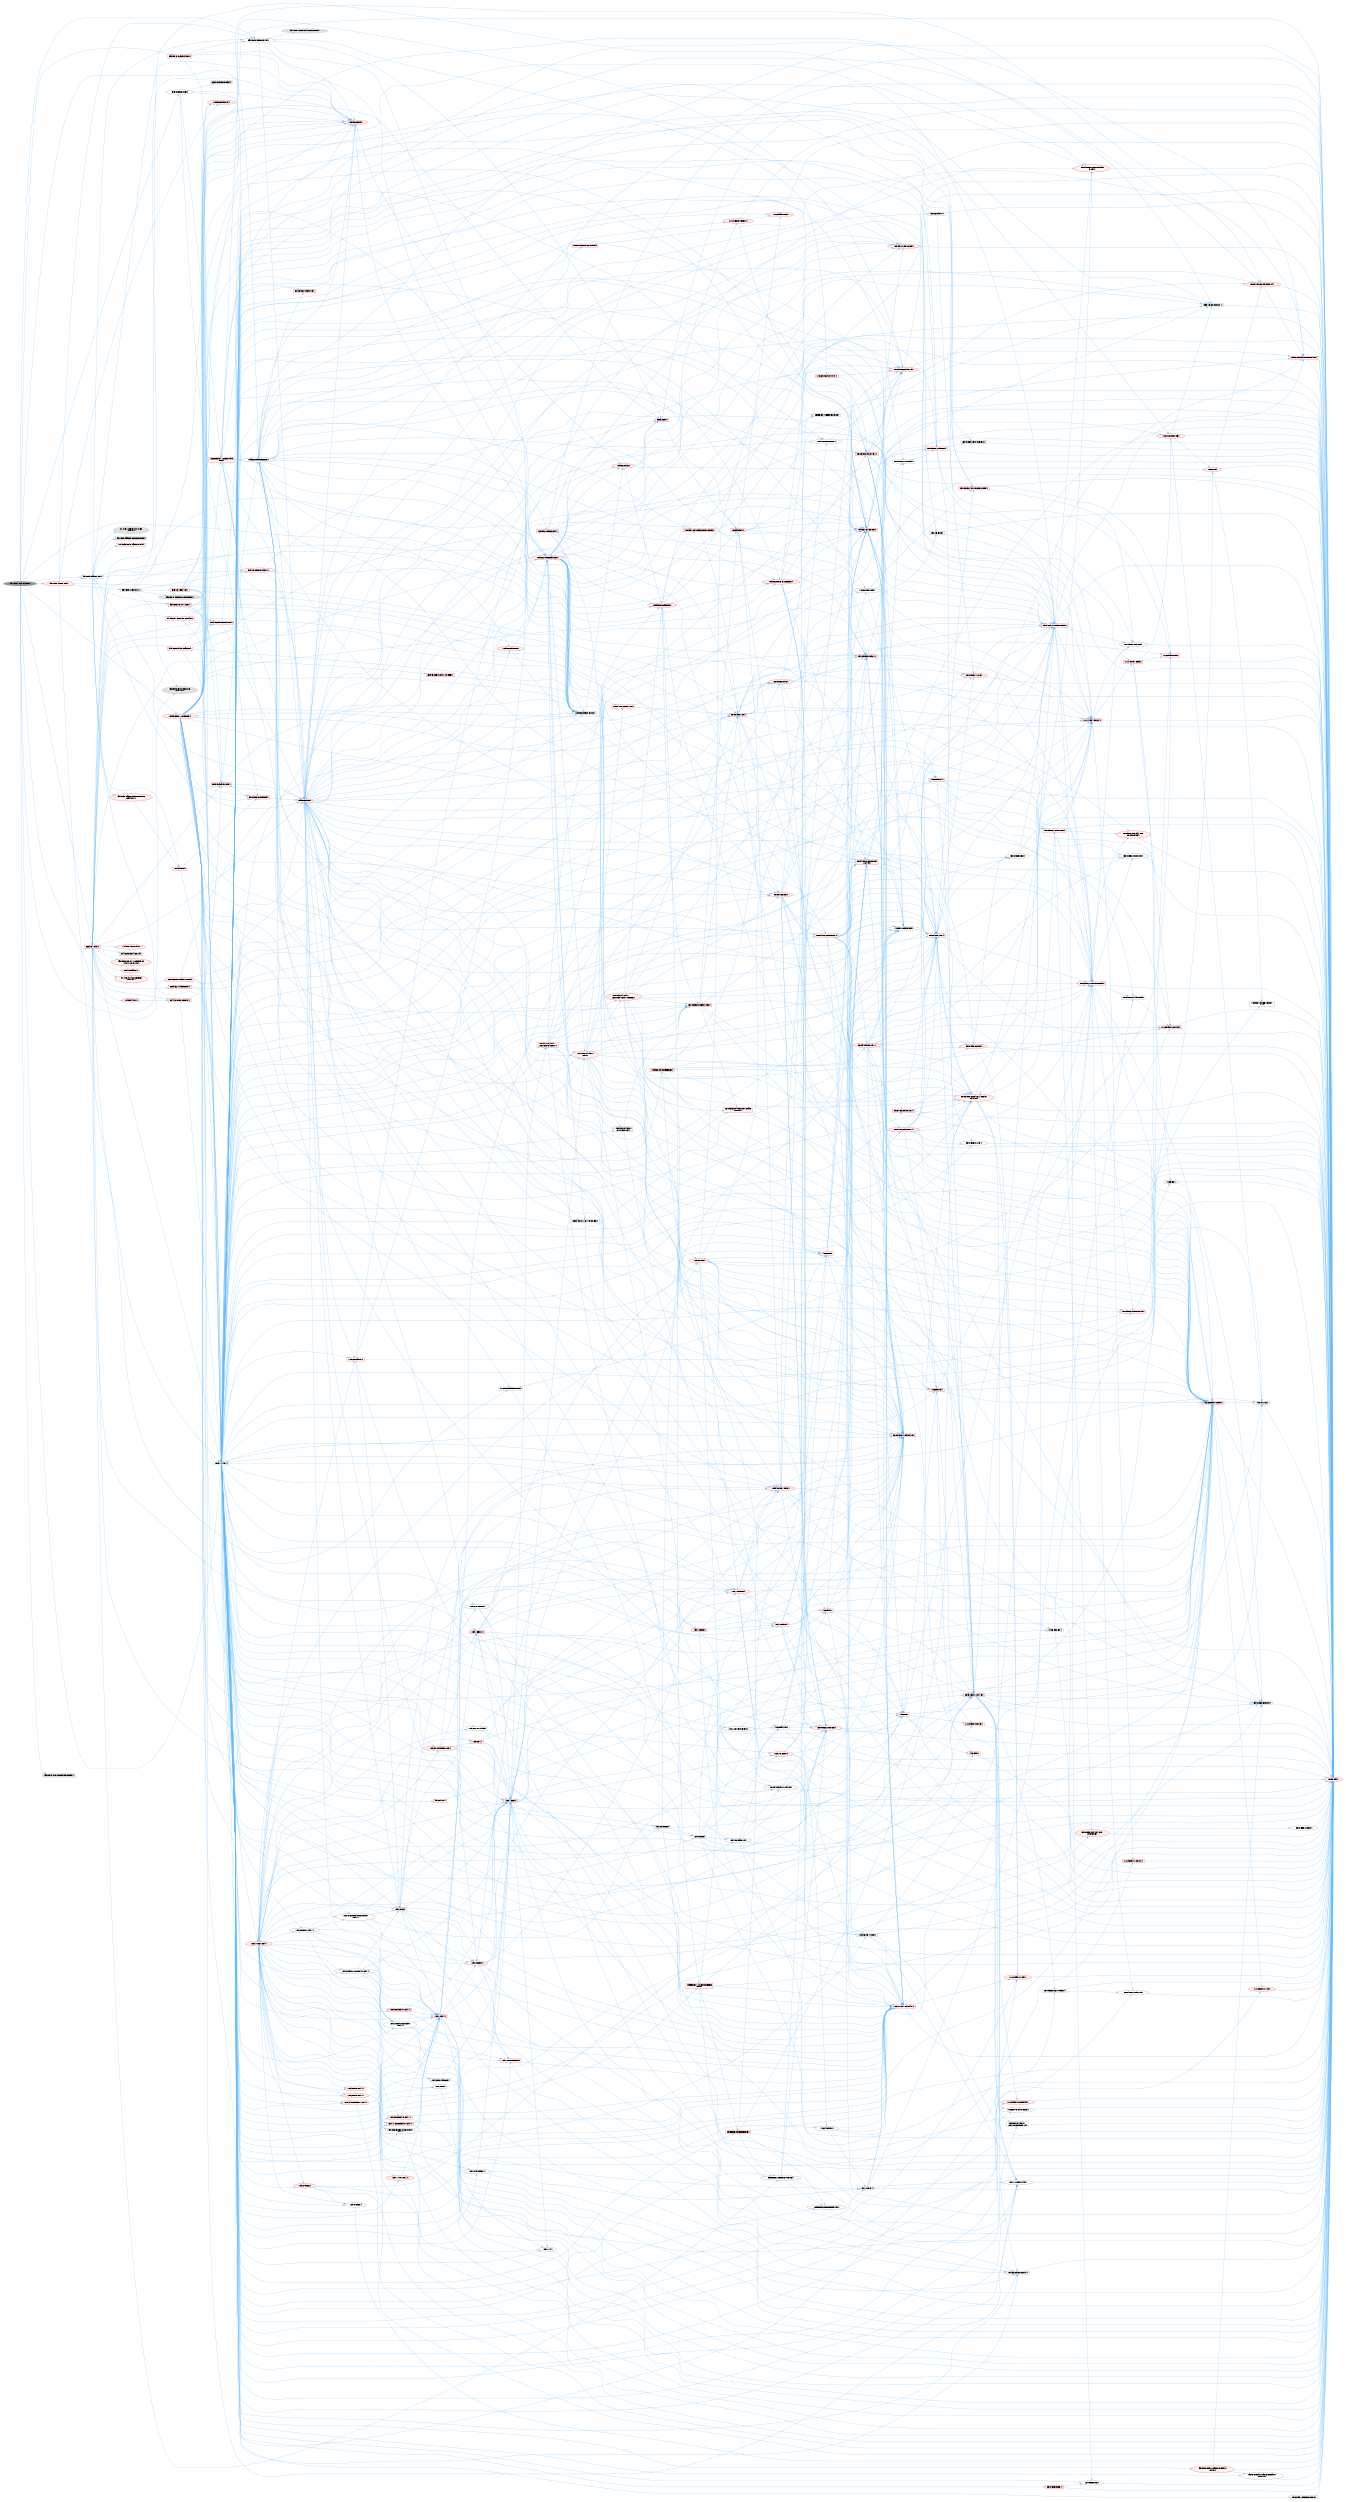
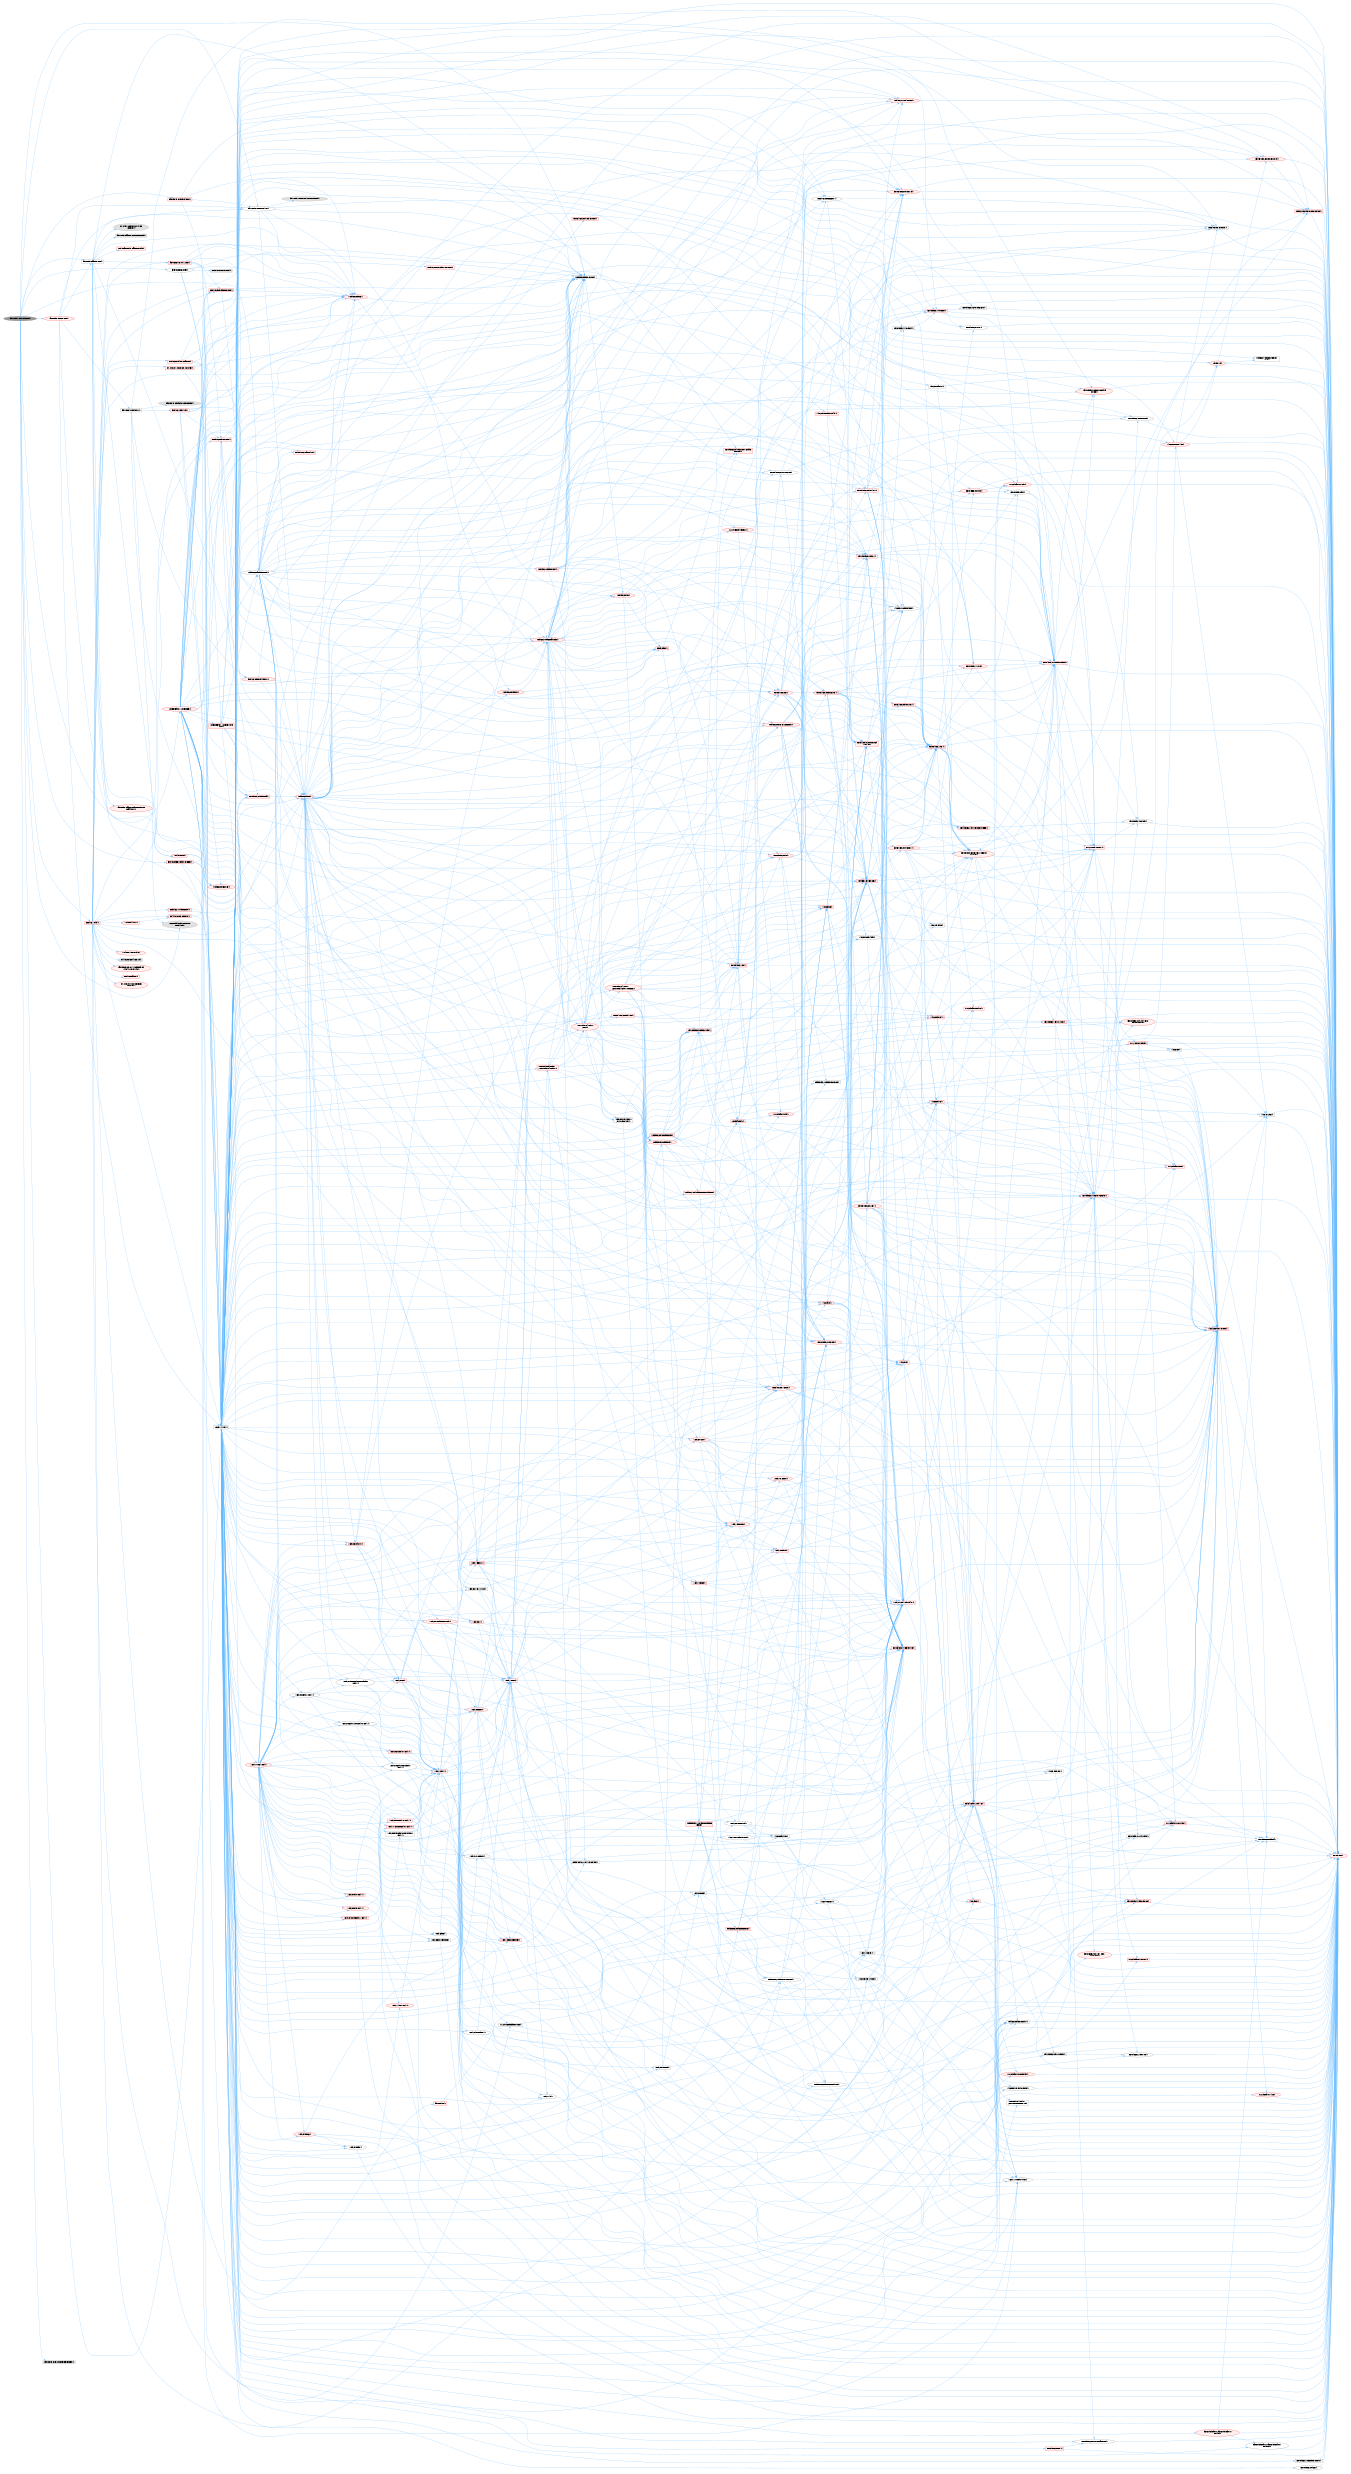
(634, 132) -> (667, 790)
(972, 642) -> (942, 1127)
(1092, 2483) -> (1095, 2442)
